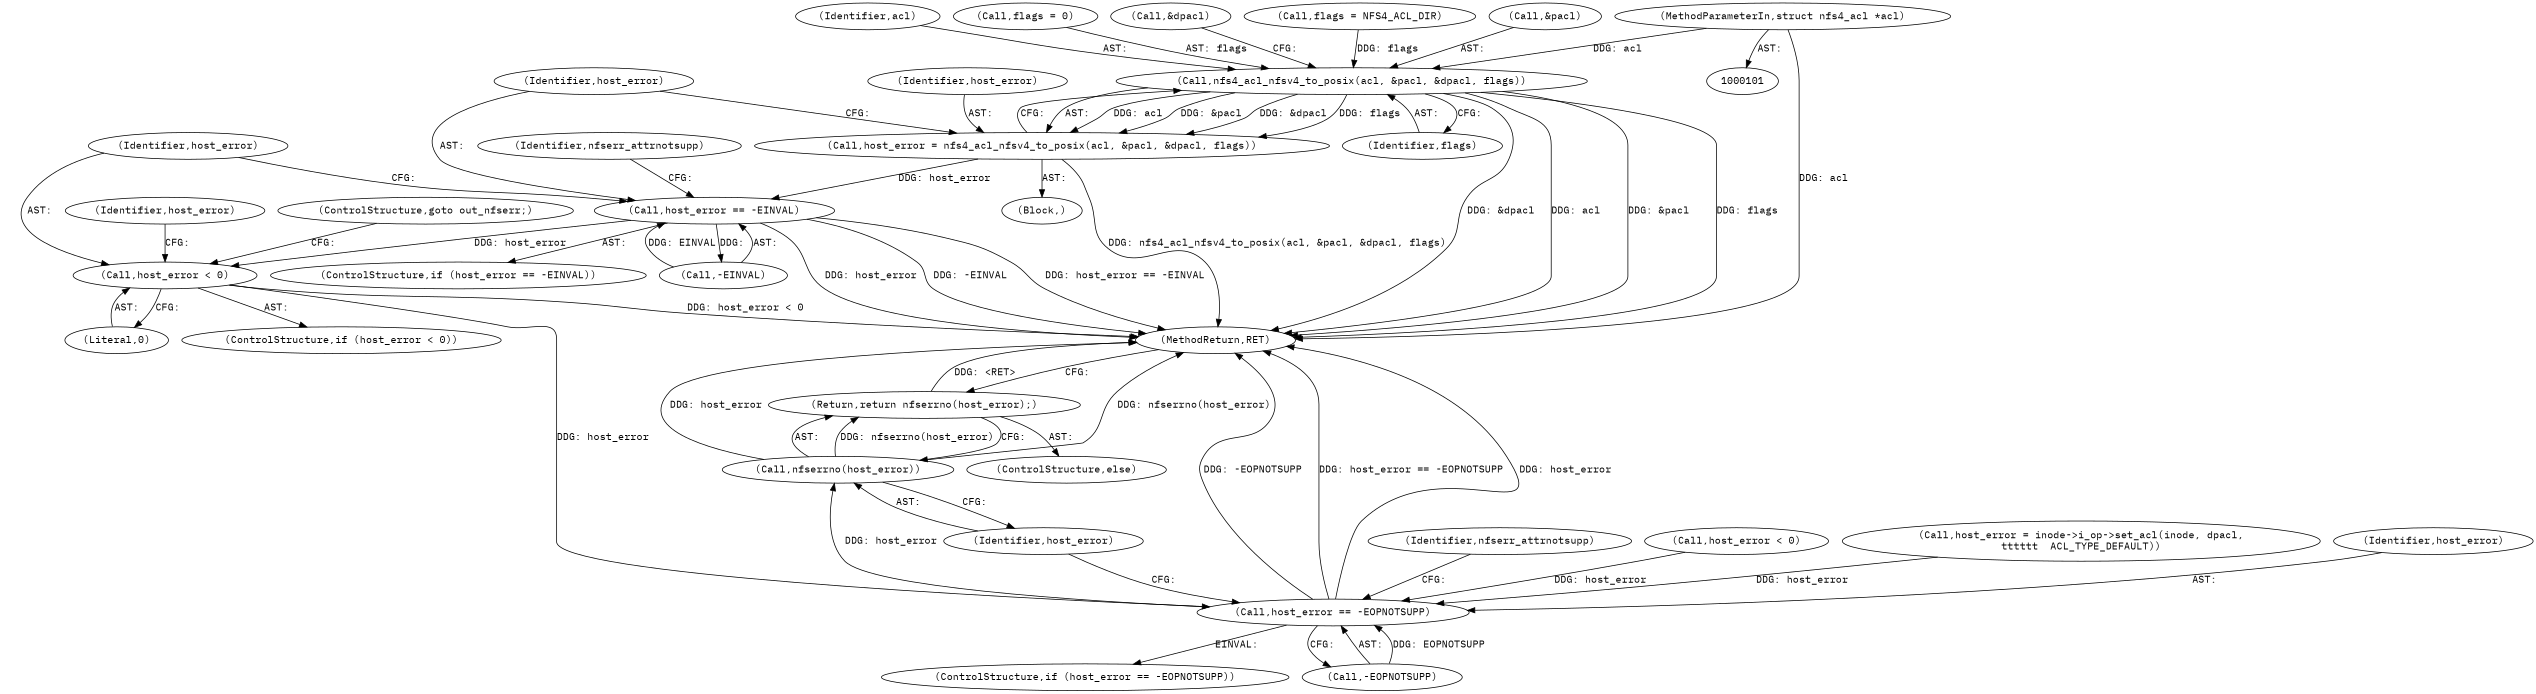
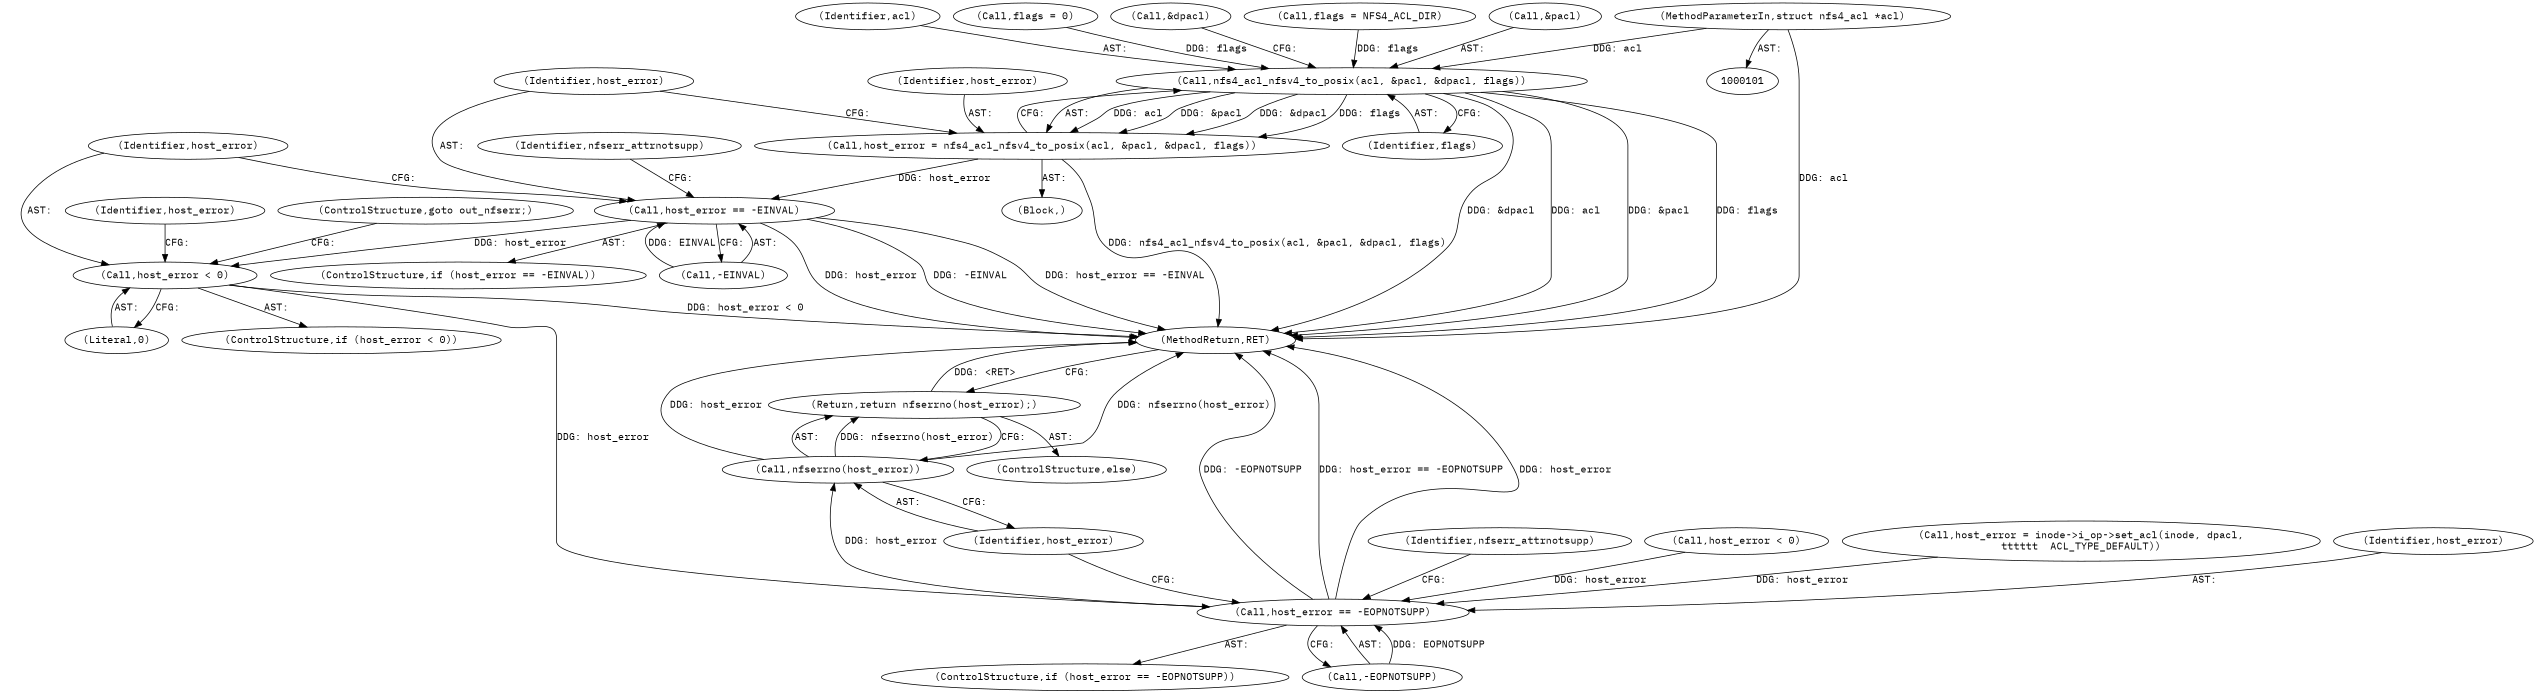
(1217, 49) -> (1217, 49)
(735, 243) -> (735, 243)
(1240, 645) -> (1240, 645)
